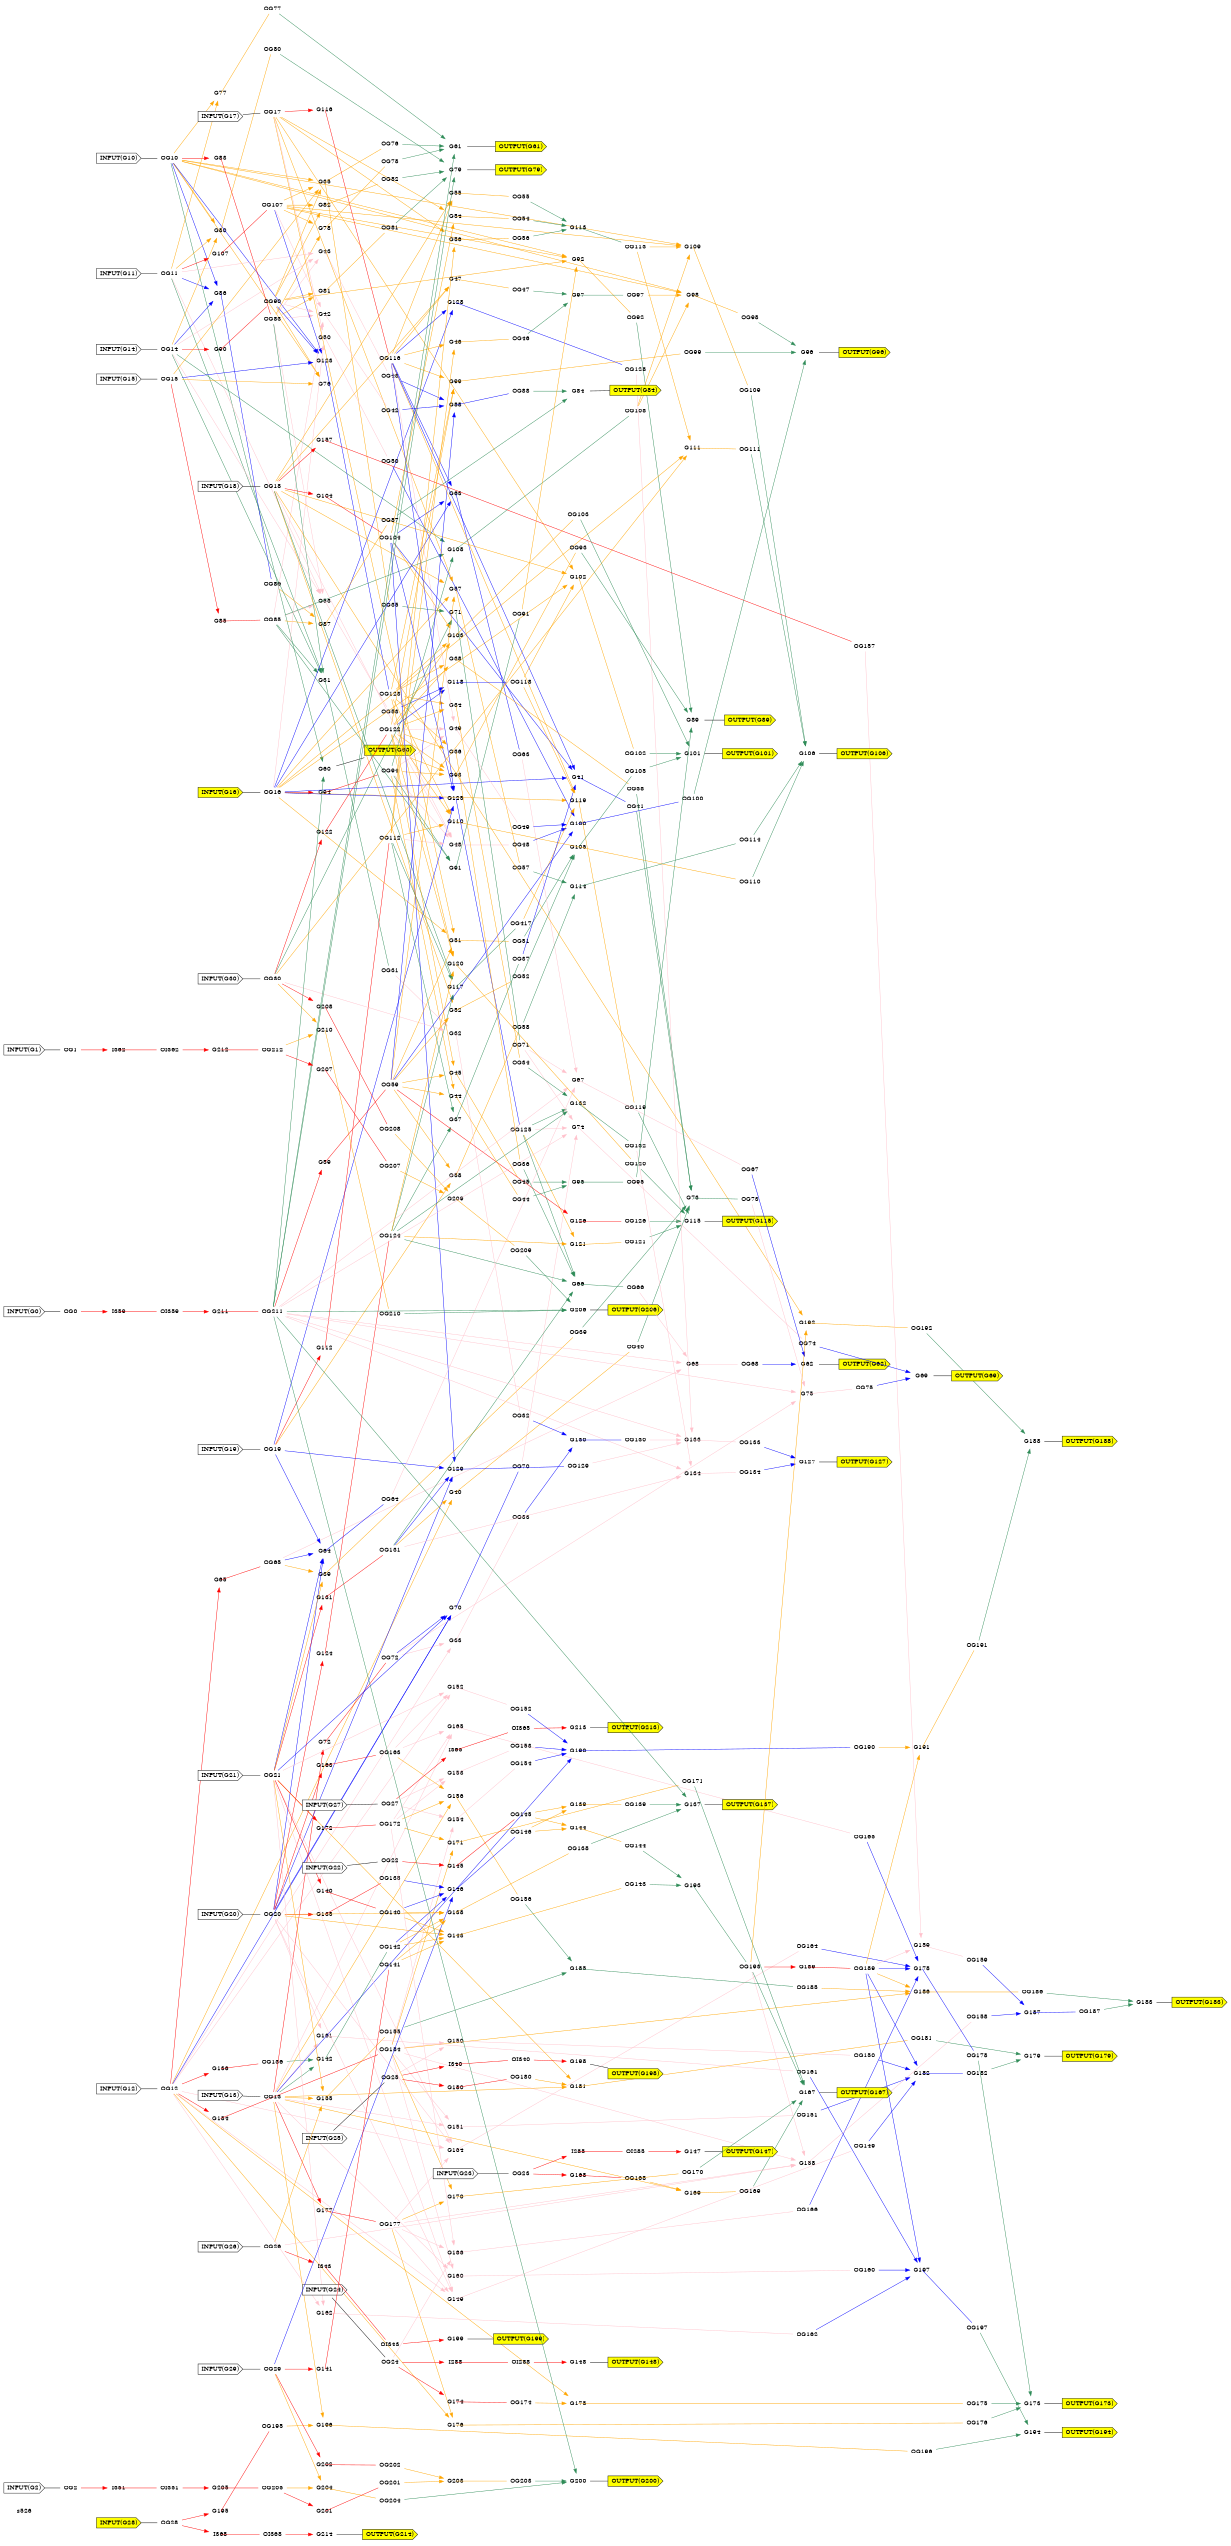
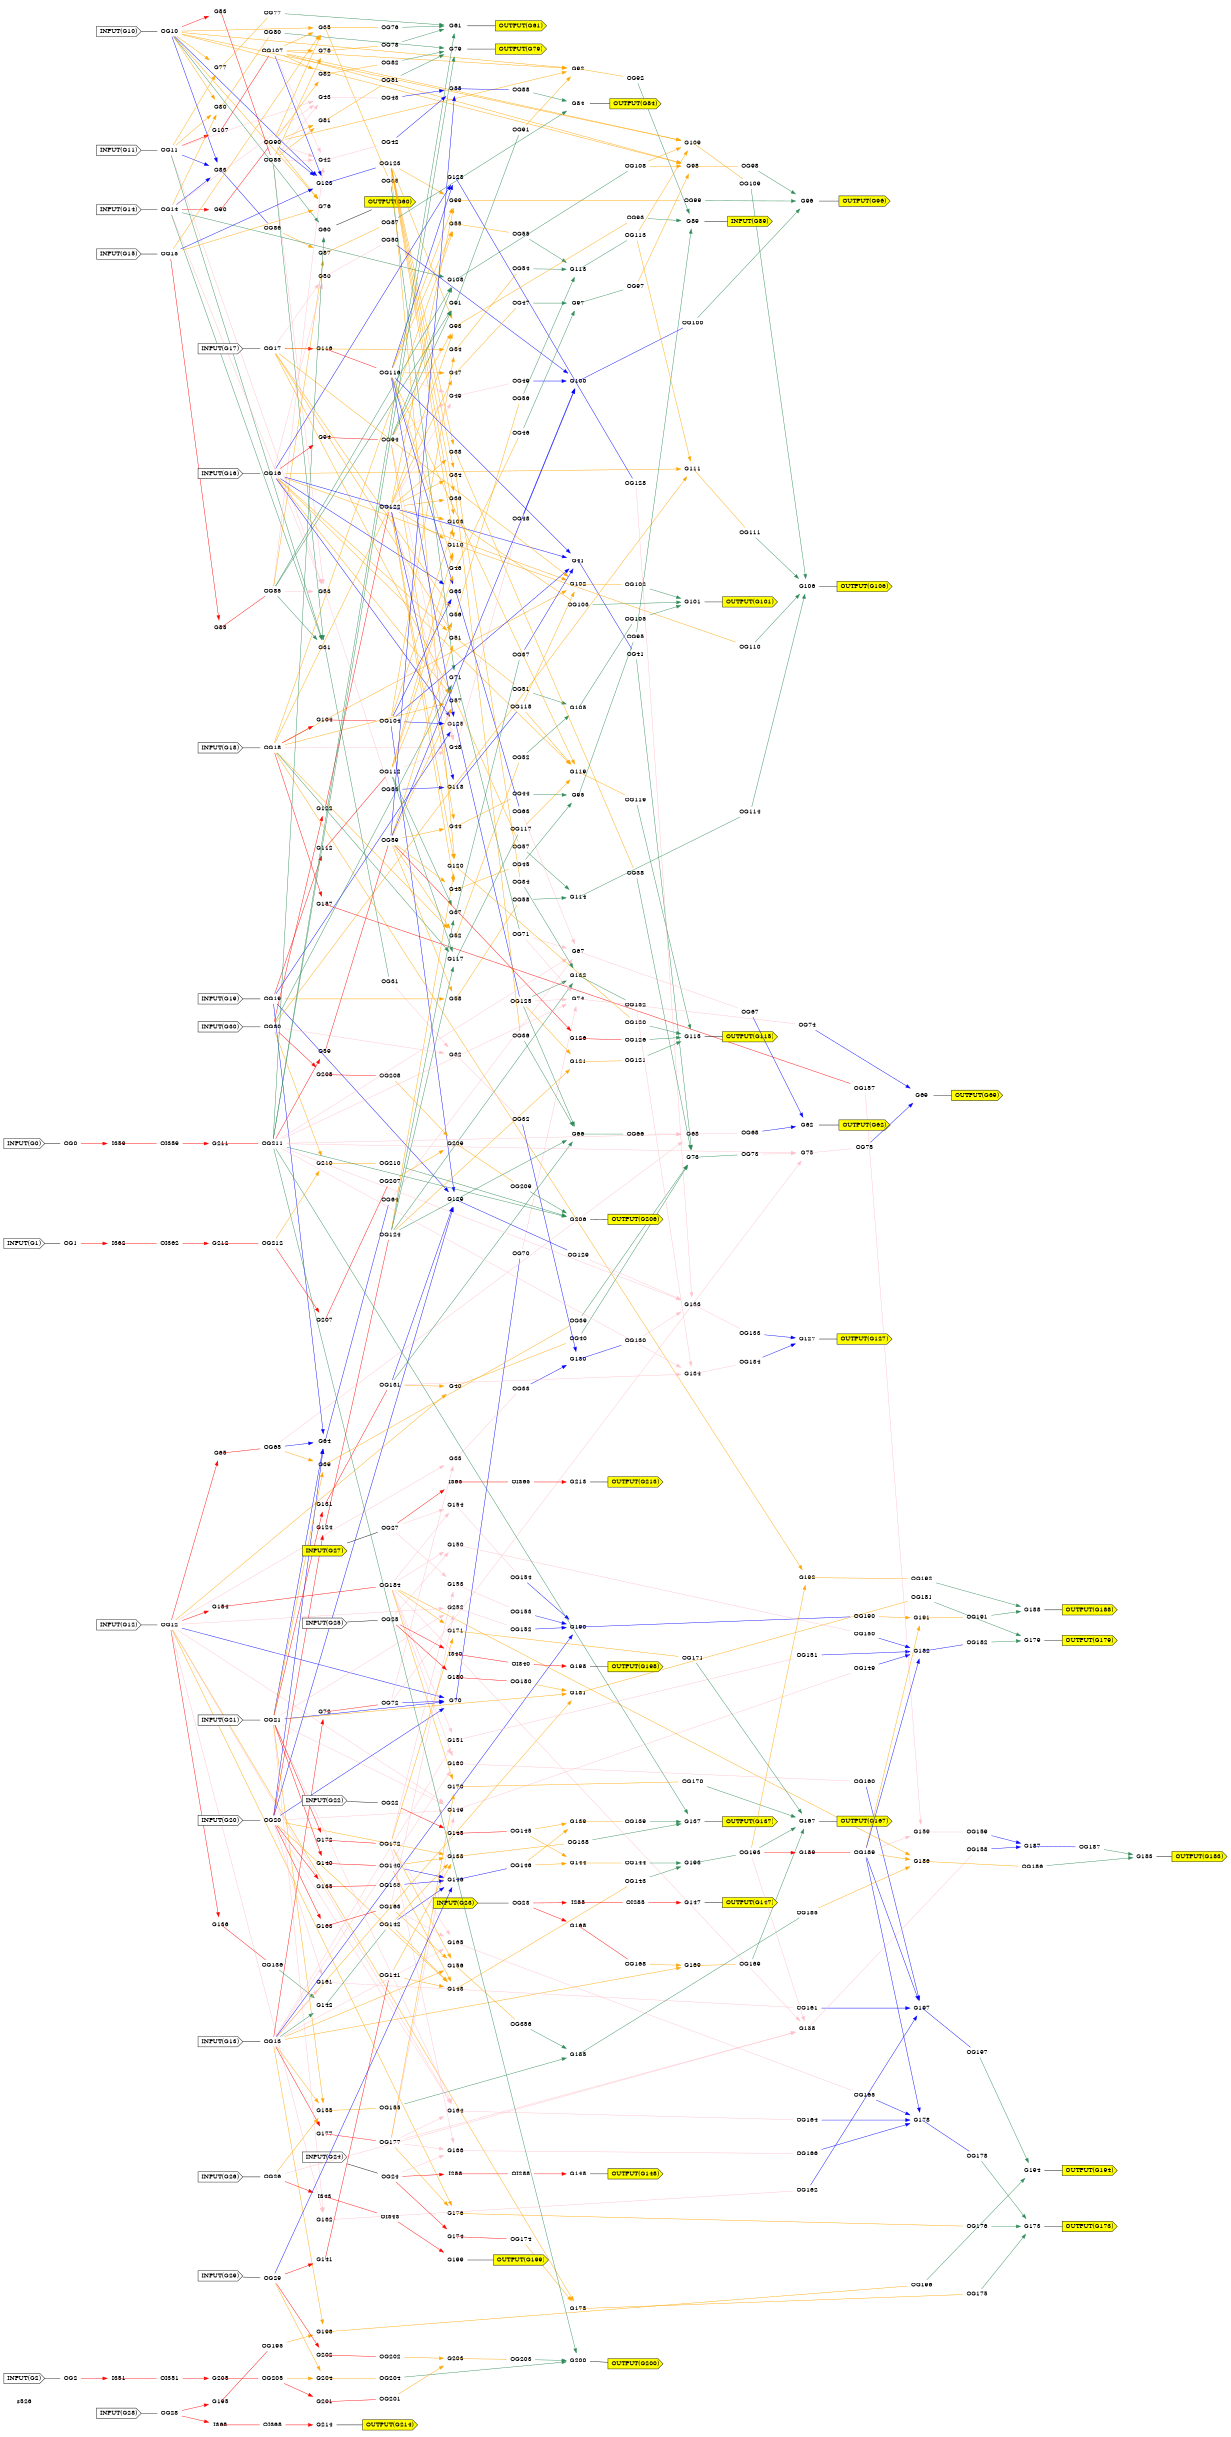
(750, 720) -> (750, 221)
(419, 761) -> (417, 231)
(220, 792) -> (220, 474)
(521, 924) -> (521, 829)
(456, 1687) -> (456, 1608)
(325, 1805) -> (325, 1551)
(521, 1899) -> (521, 2024)
(456, 2174) -> (456, 1903)
(119, 2523) -> (119, 2413)
